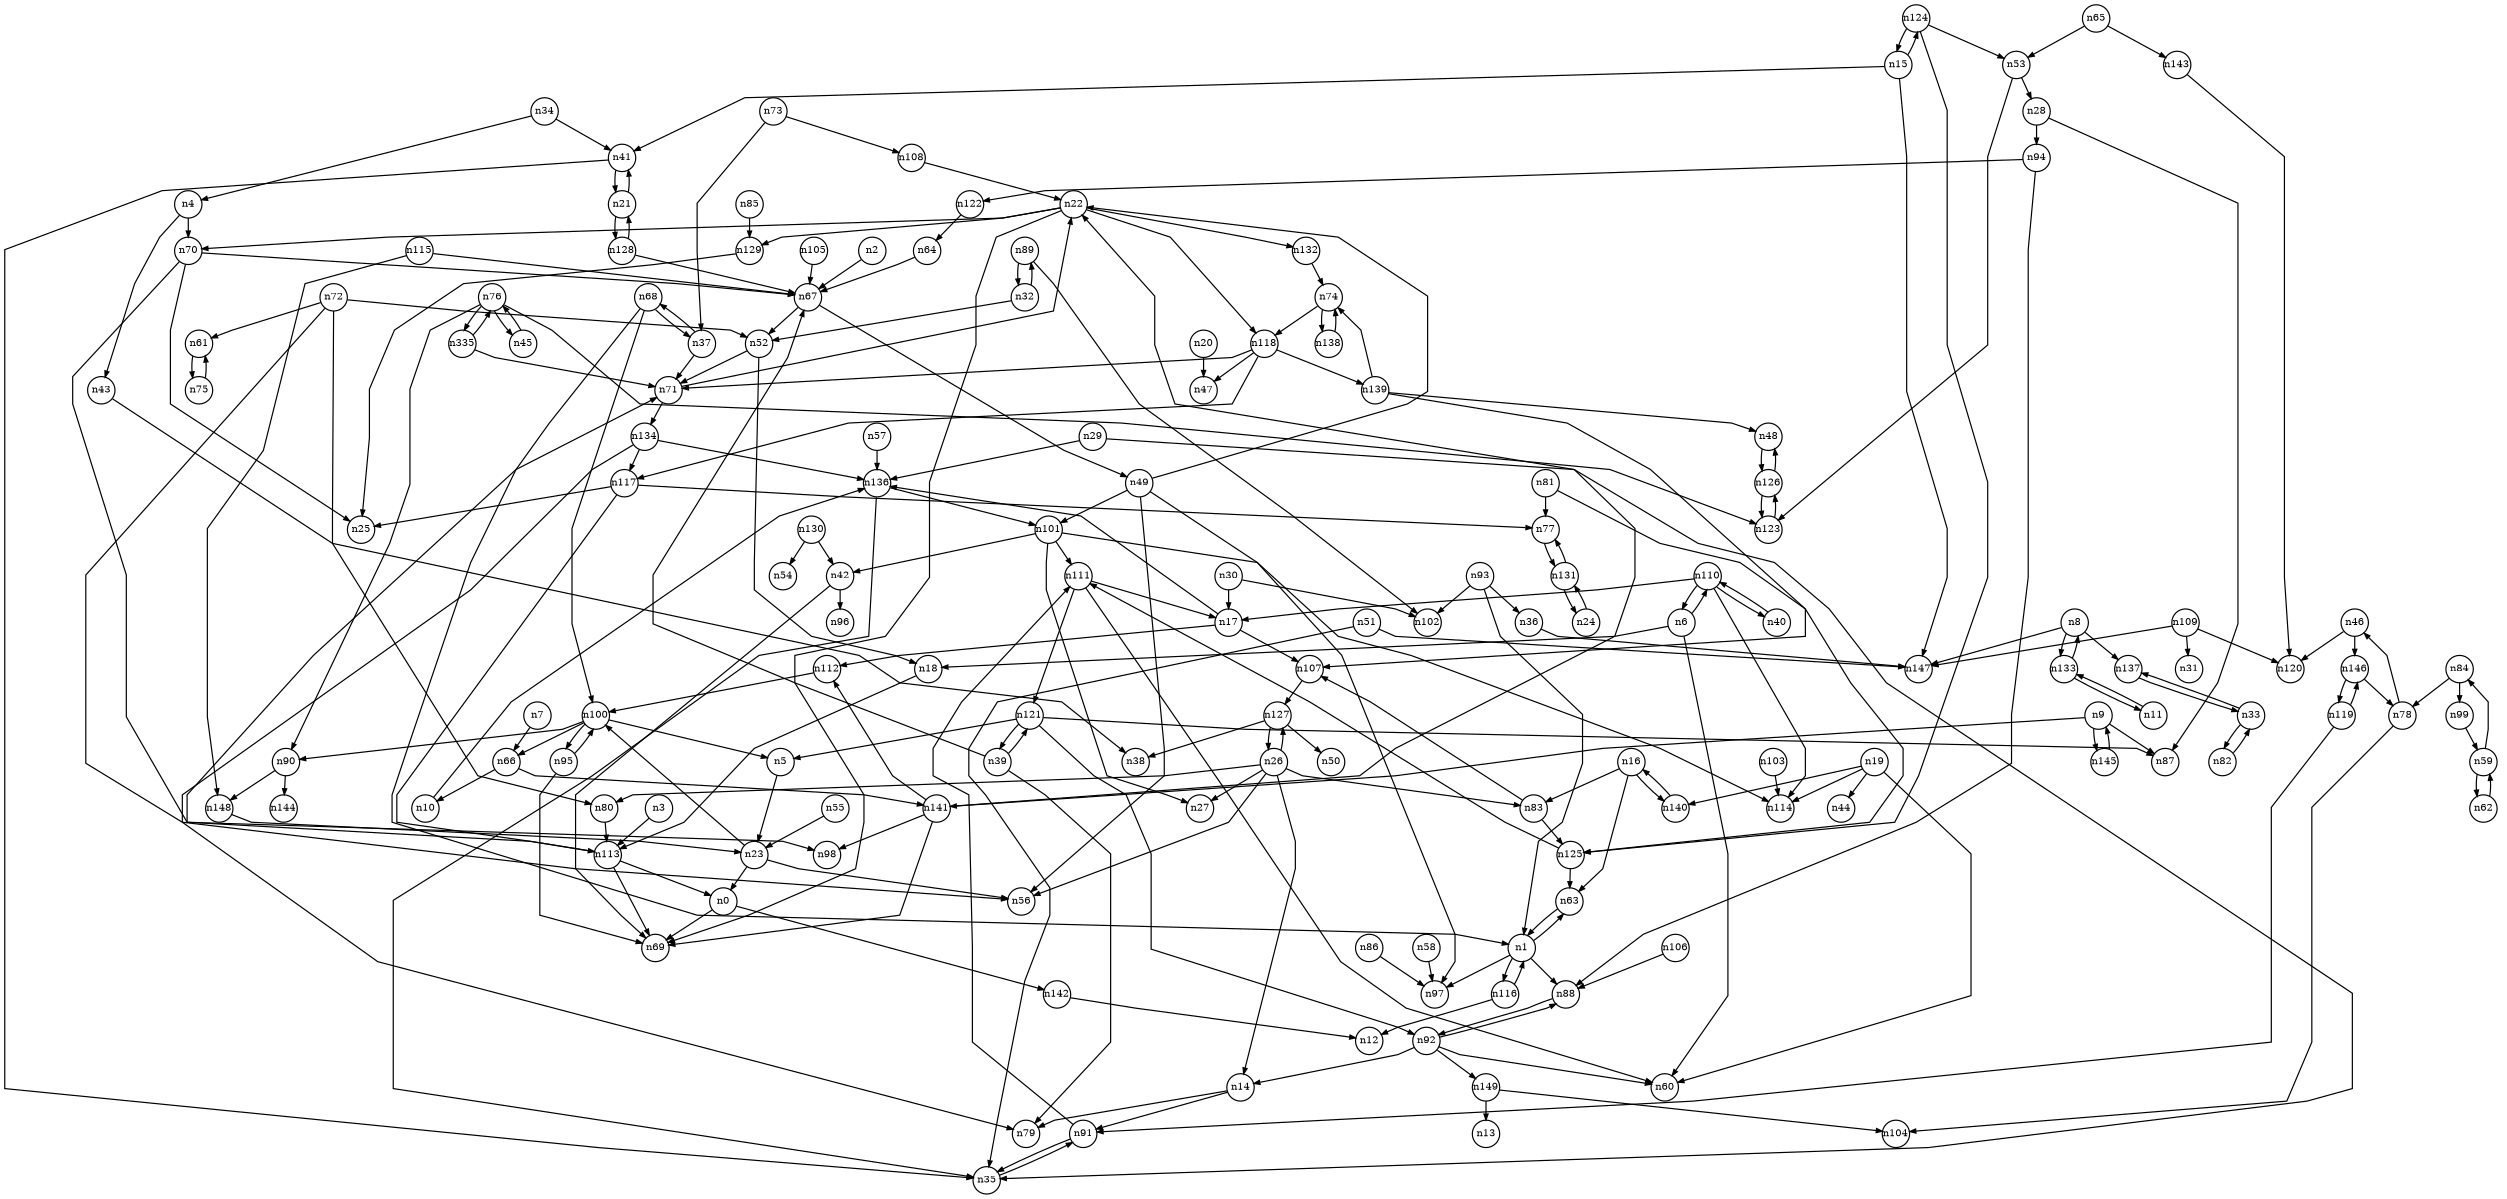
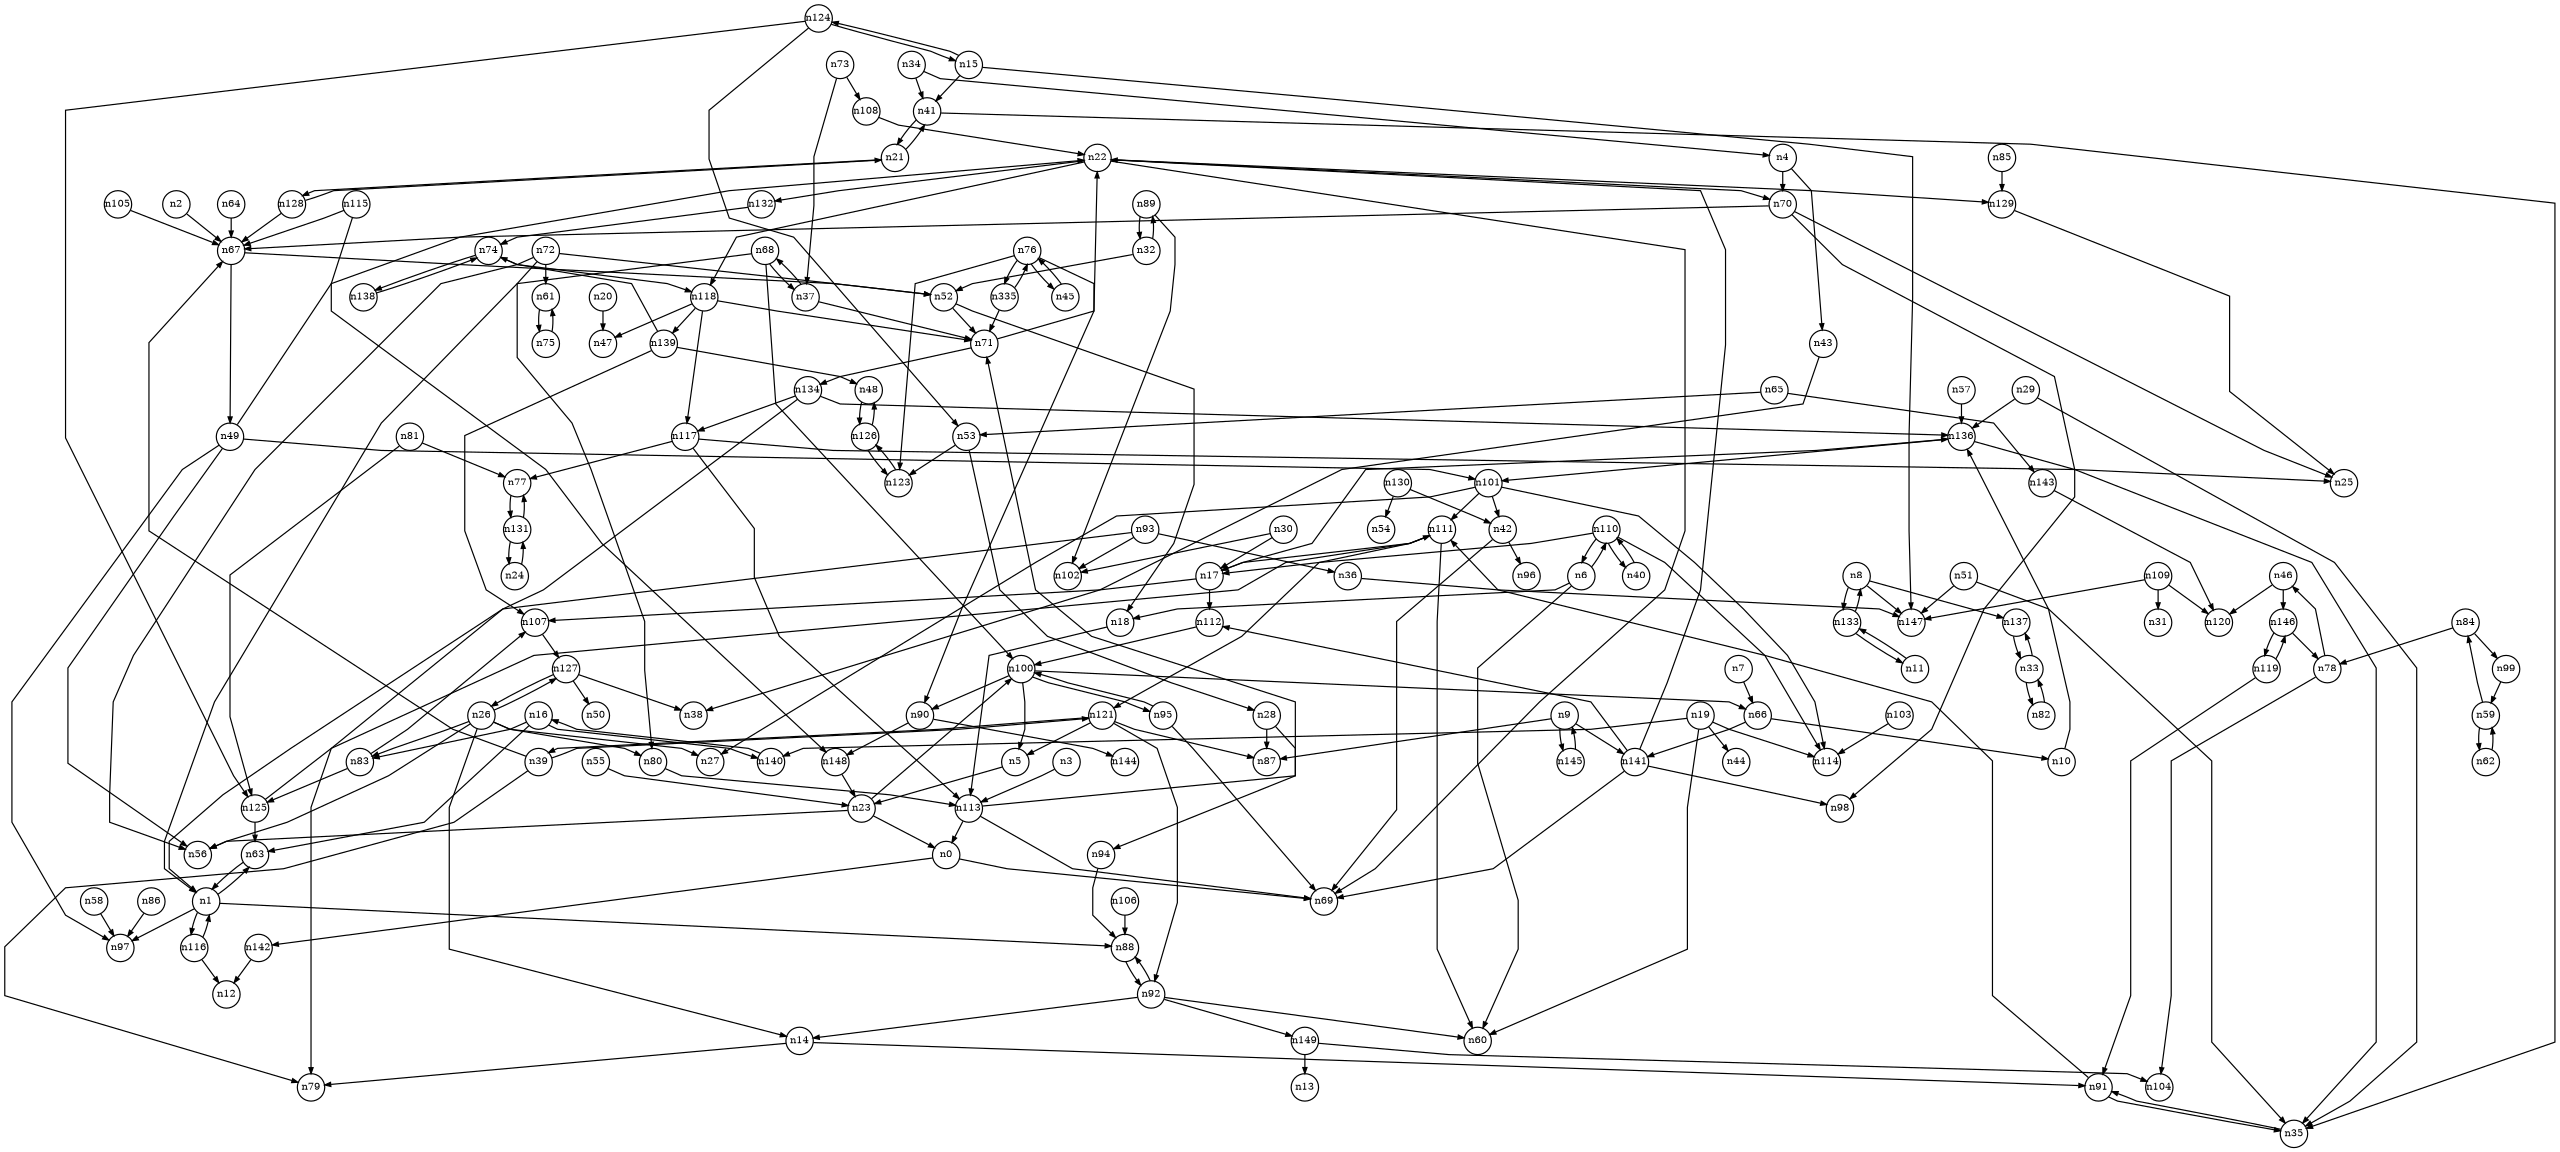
(970, 204) -> none
